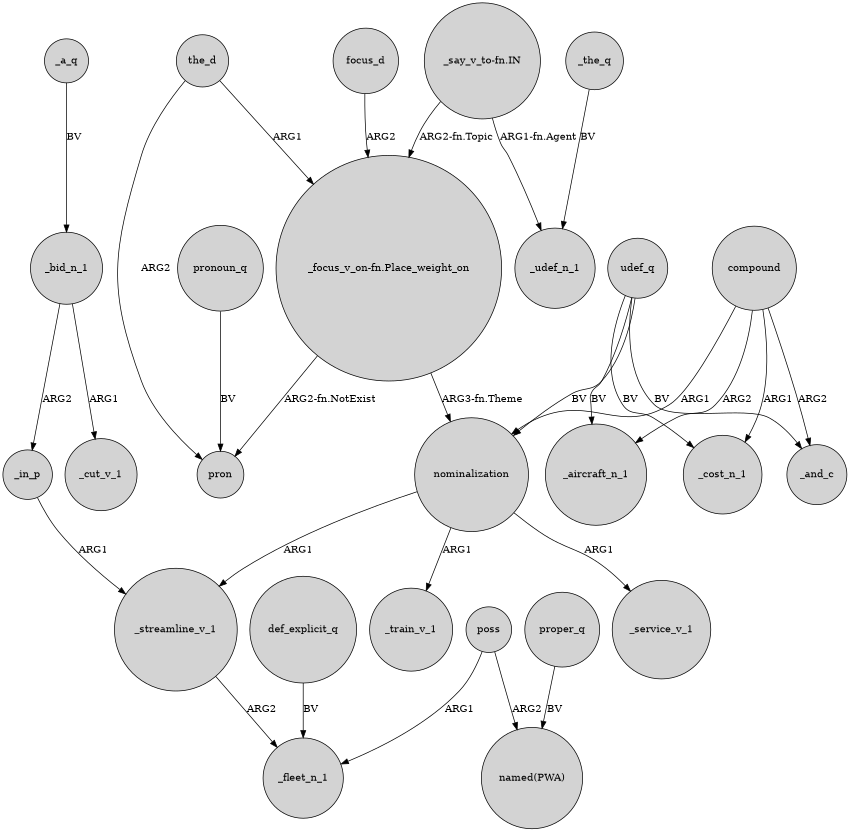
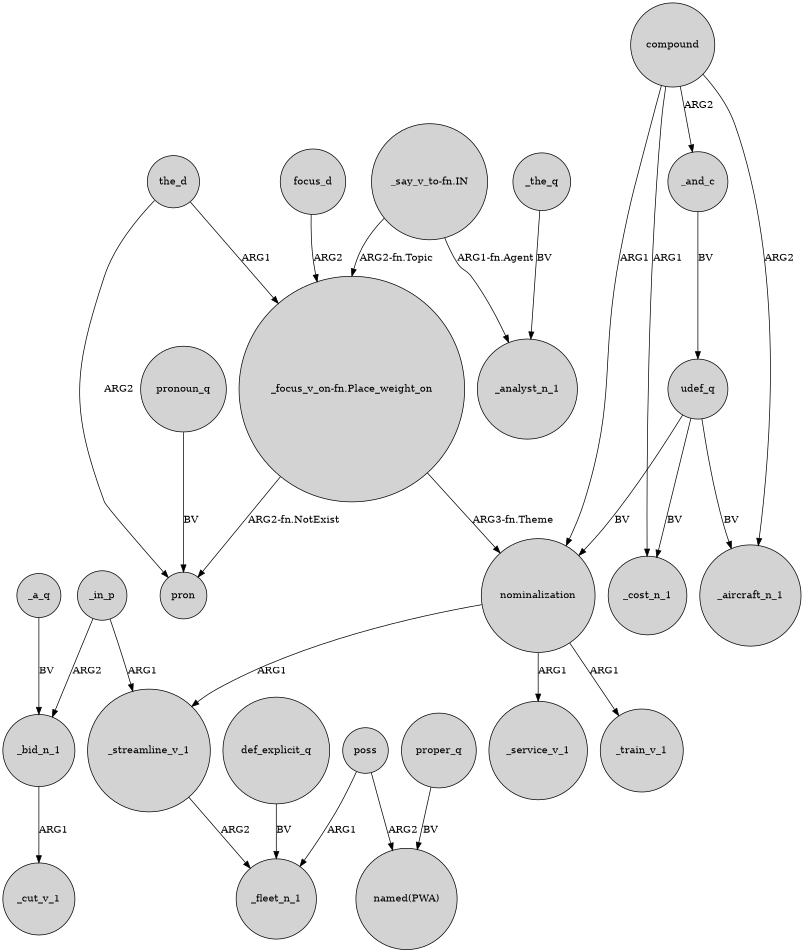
(555, 268) -> (527, 389)
(47, 373) -> (74, 664)
(674, 412) -> (698, 282)
